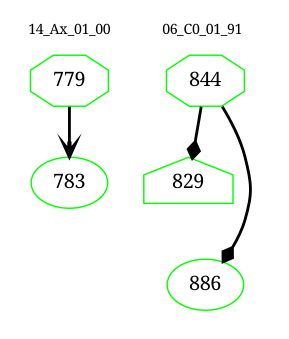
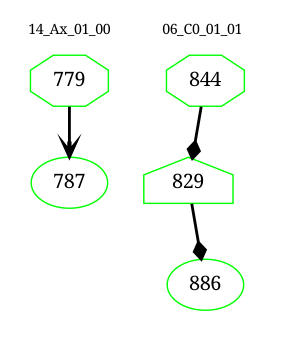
(203, 30) -> (203, 30)
(249, 176) -> (195, 223)
(69, 183) -> (69, 183)
